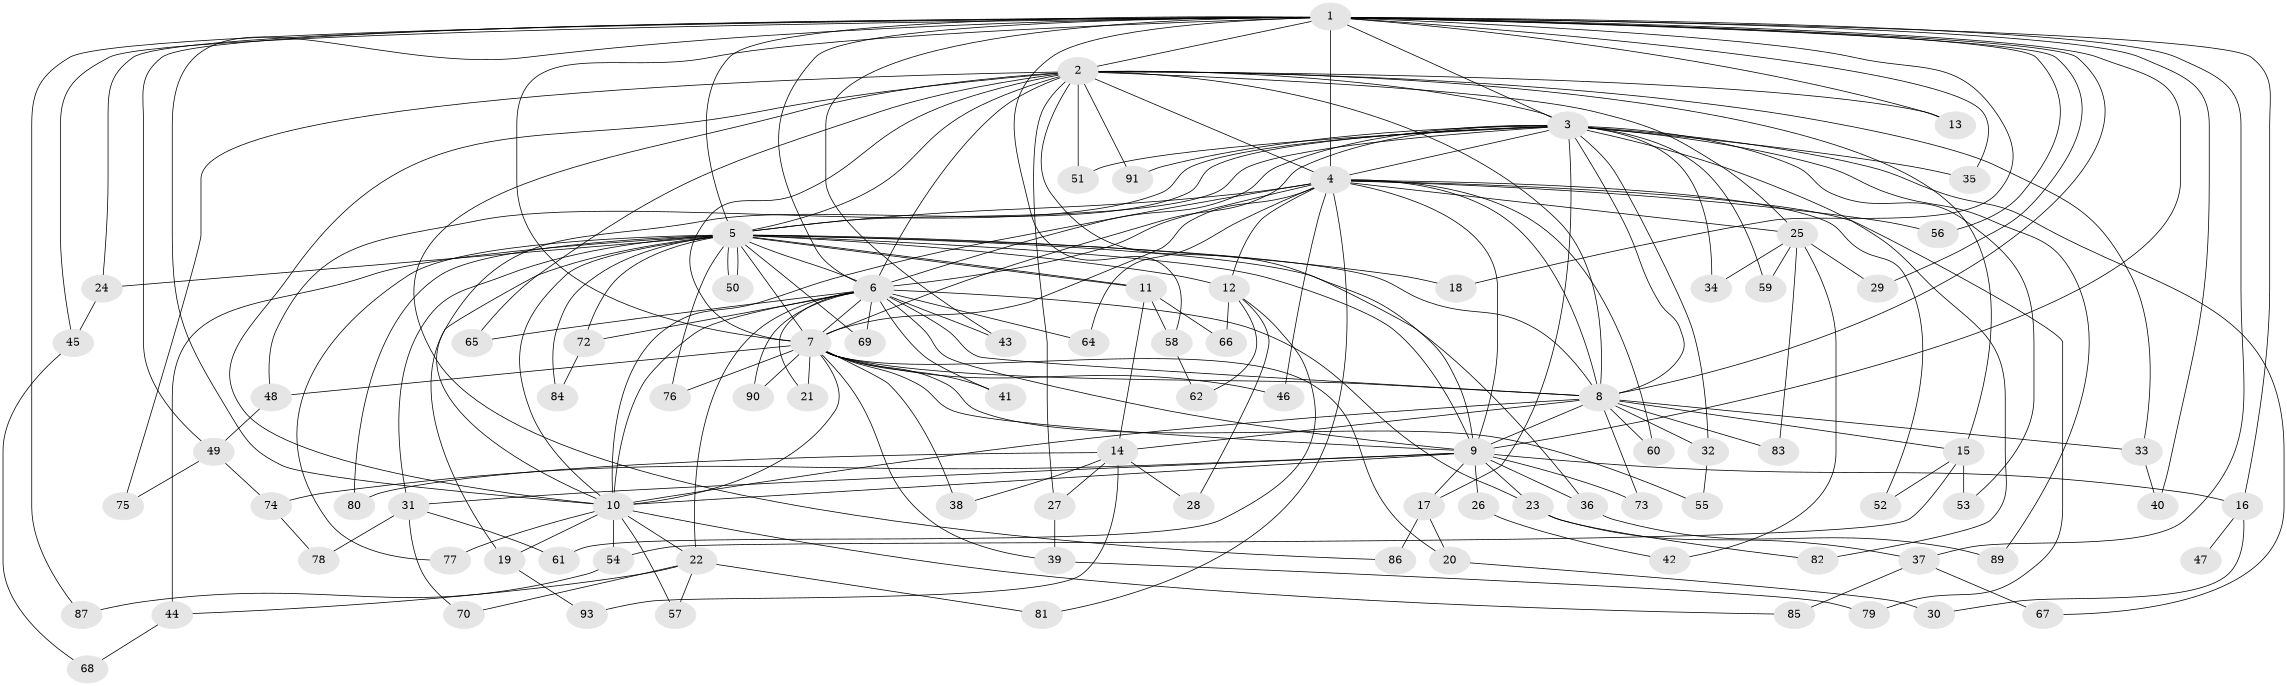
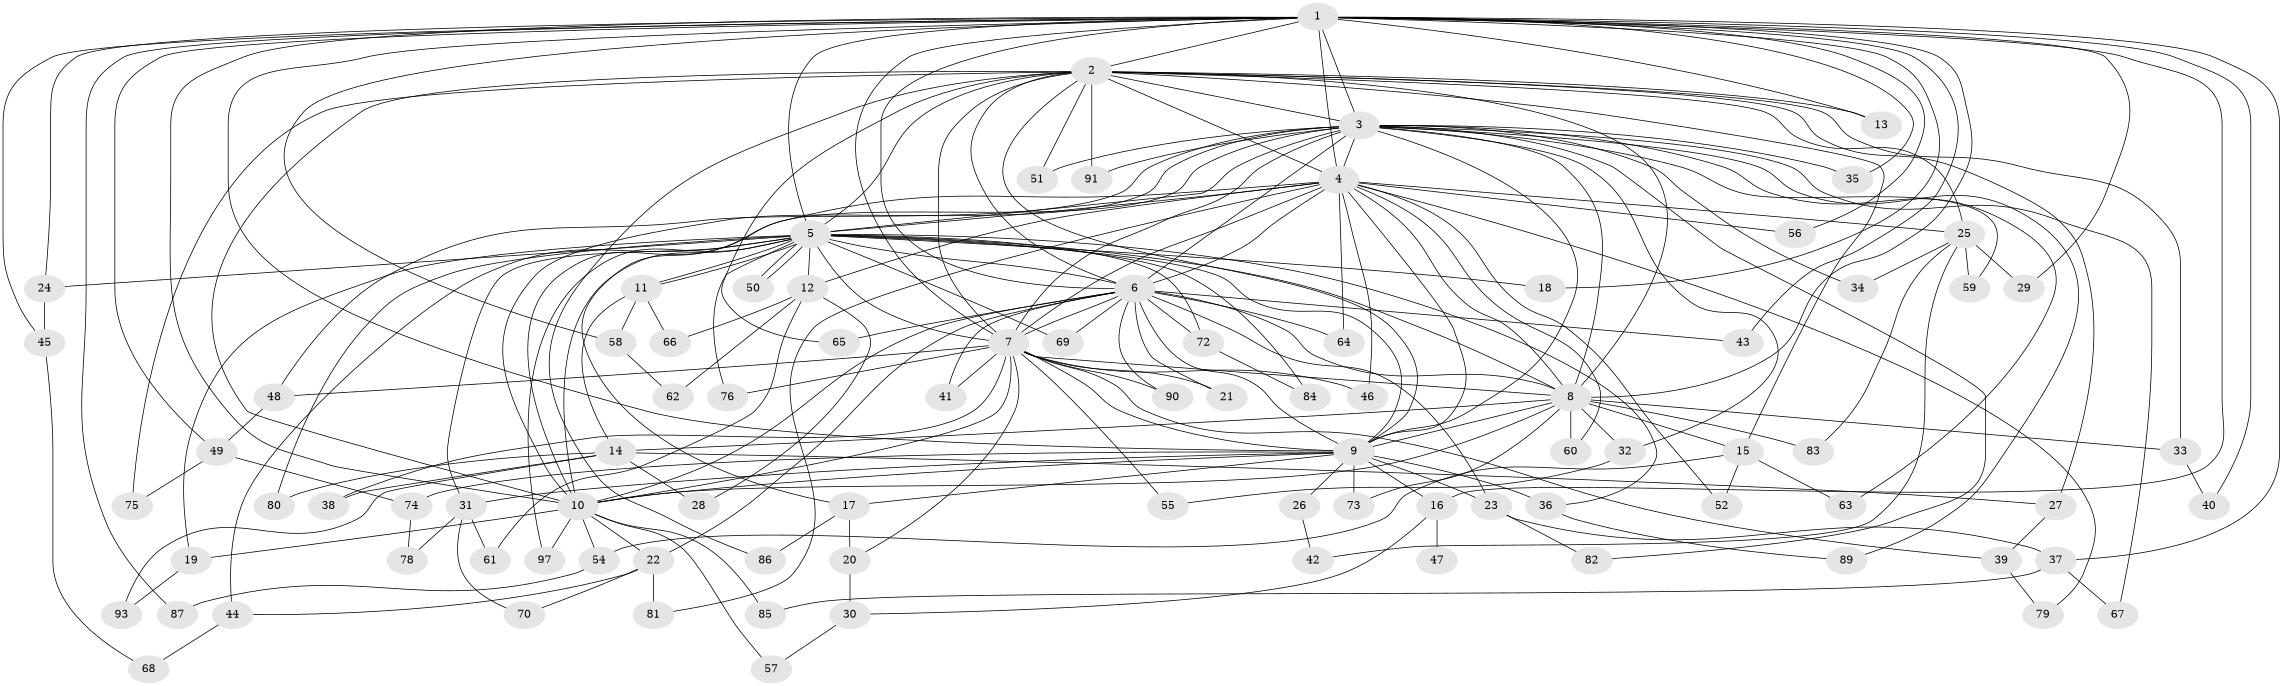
none -> (1576, 275)
(1964, 506) -> (1846, 506)
(450, 561) -> (545, 561)
(686, 588) -> (811, 642)
